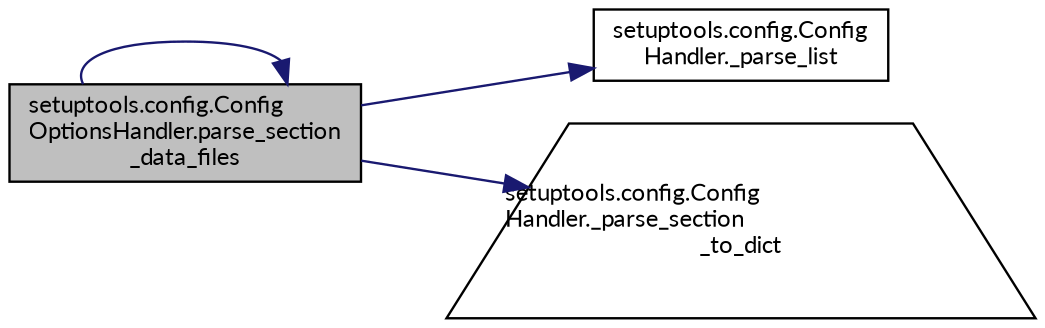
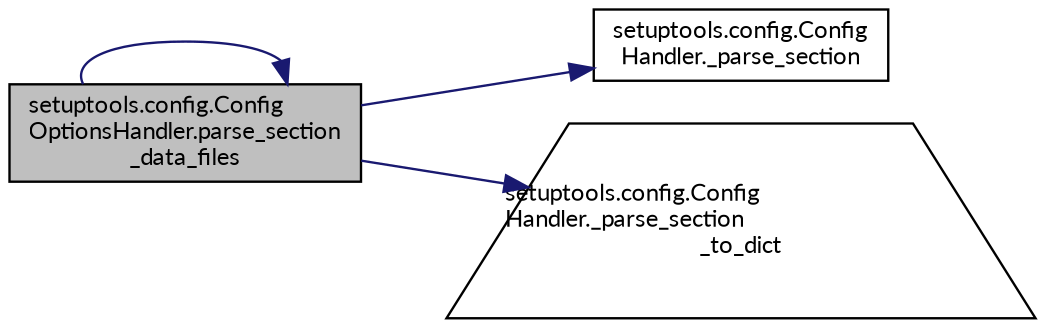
(741, 45) -> (741, 45)
